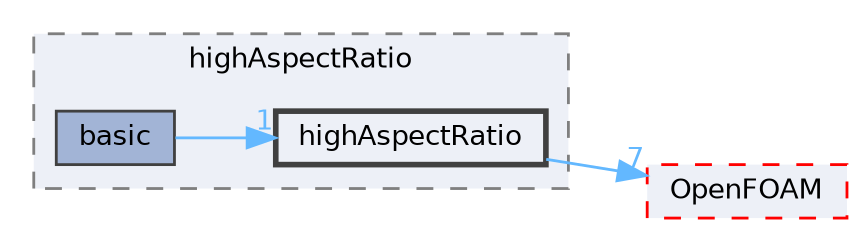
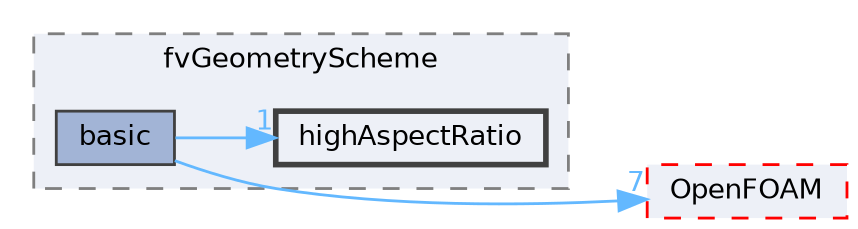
(301, 60) -> (301, 60)
(586, 166) -> (394, 201)
